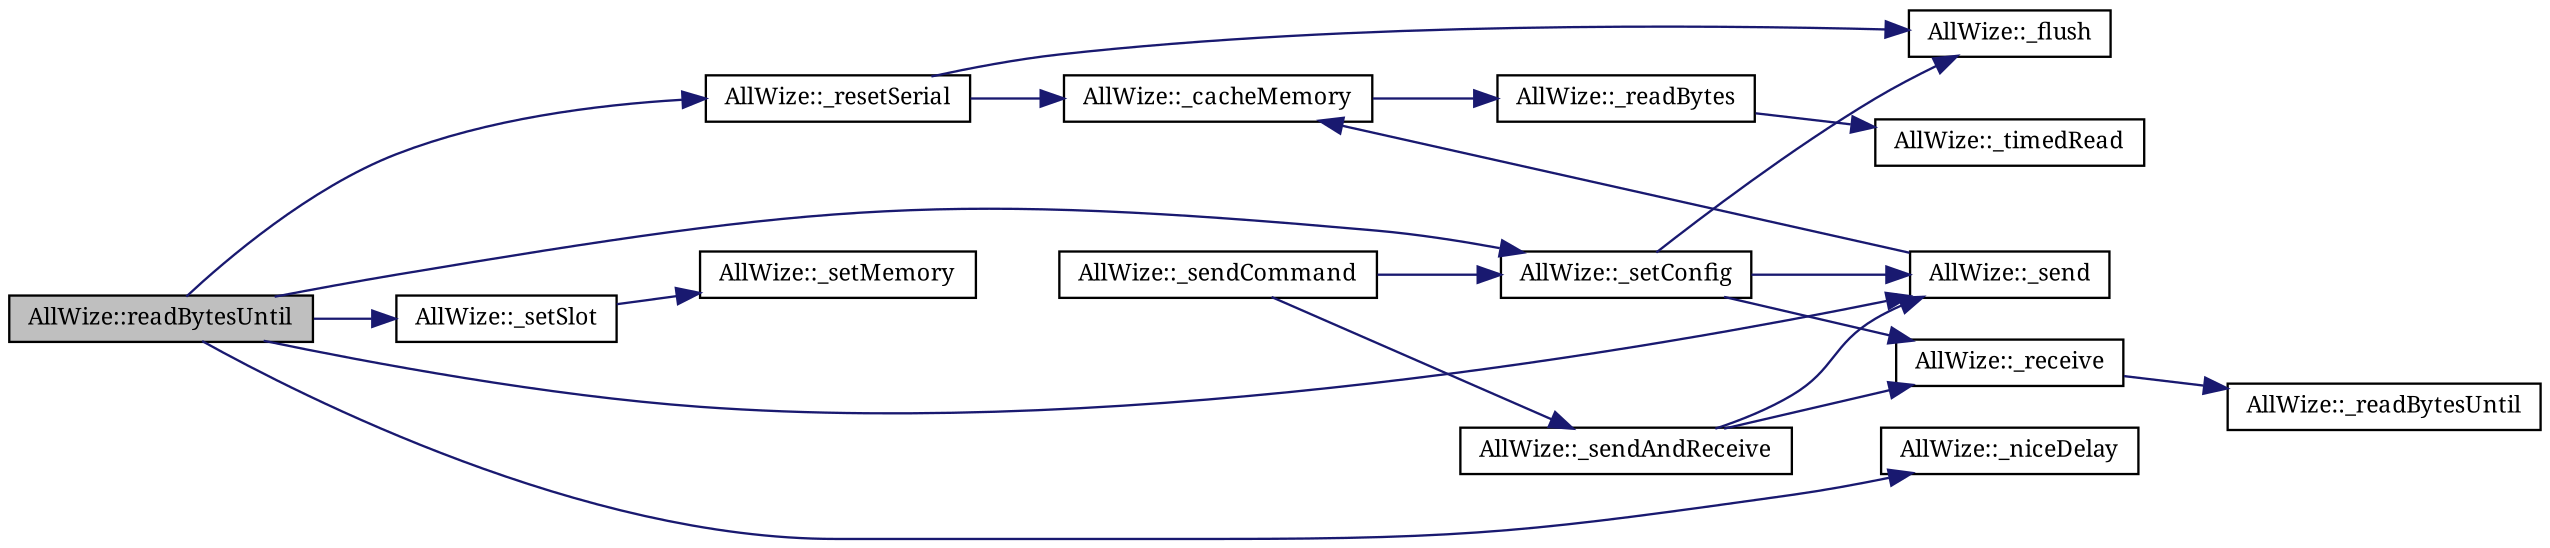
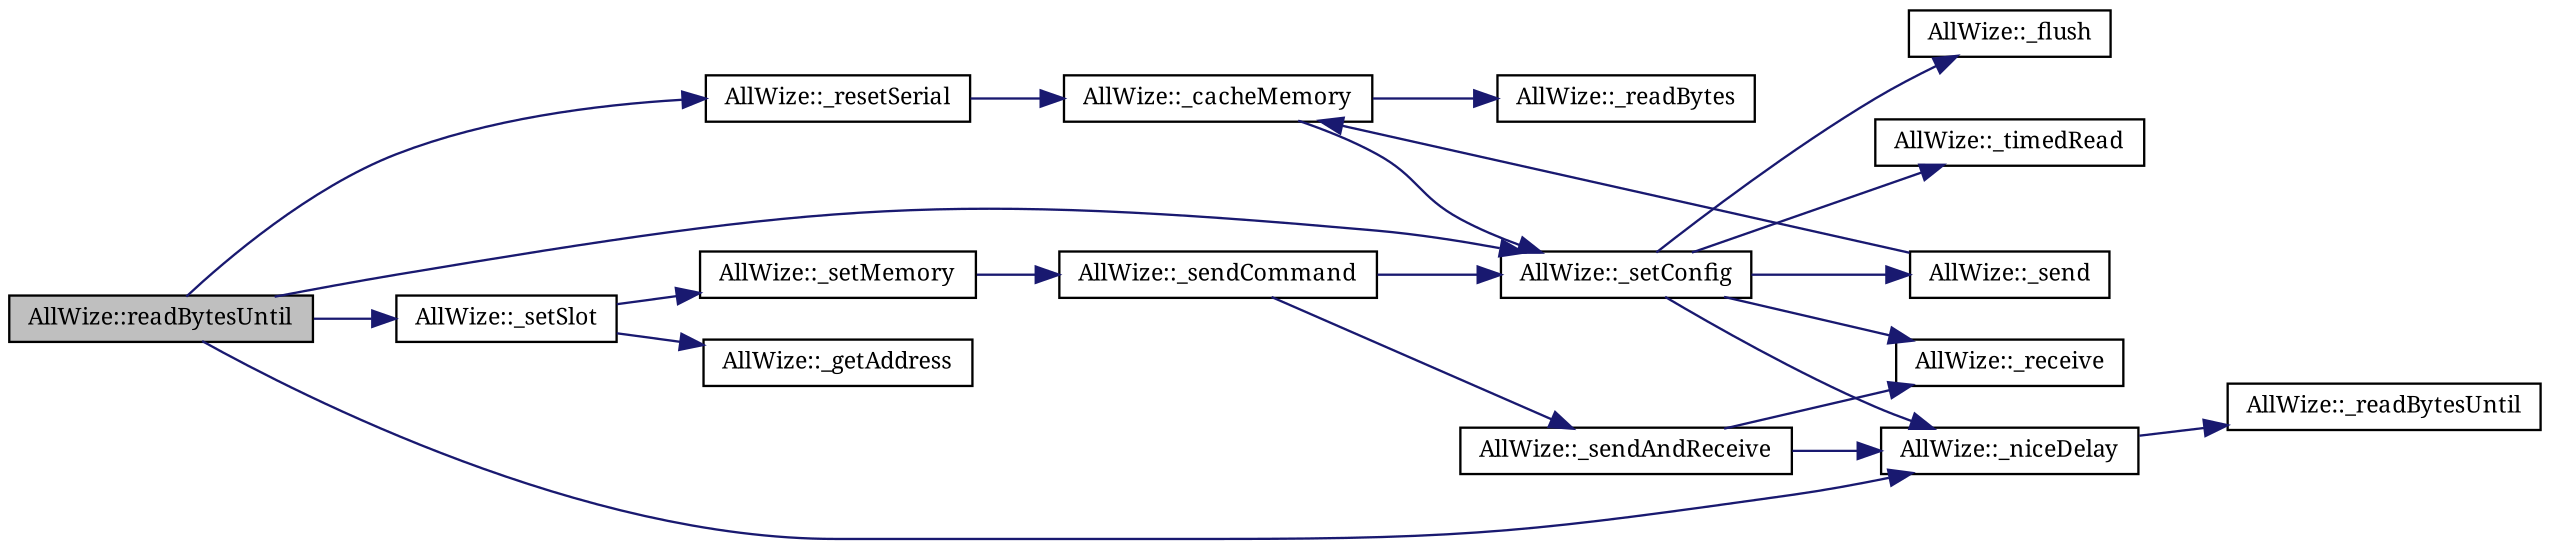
(1407, 31) -> none
(1803, 119) -> (1807, 213)
none -> (1411, 179)
none -> (1006, 275)
none -> (838, 363)
none -> (1786, 364)
(1816, 377) -> (1825, 451)
(2164, 381) -> (2172, 432)
(1076, 408) -> none
